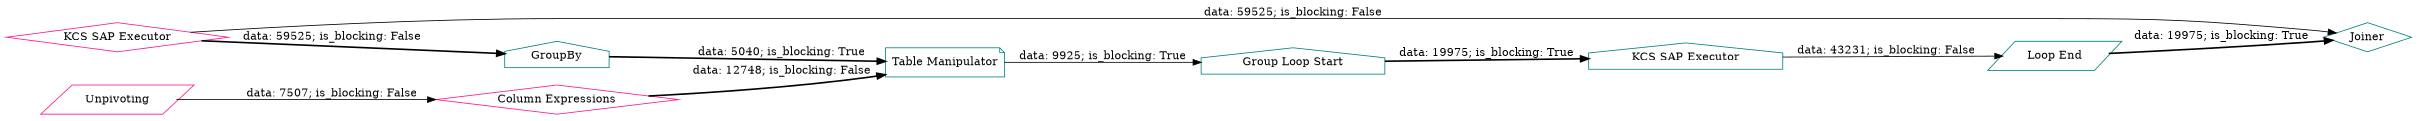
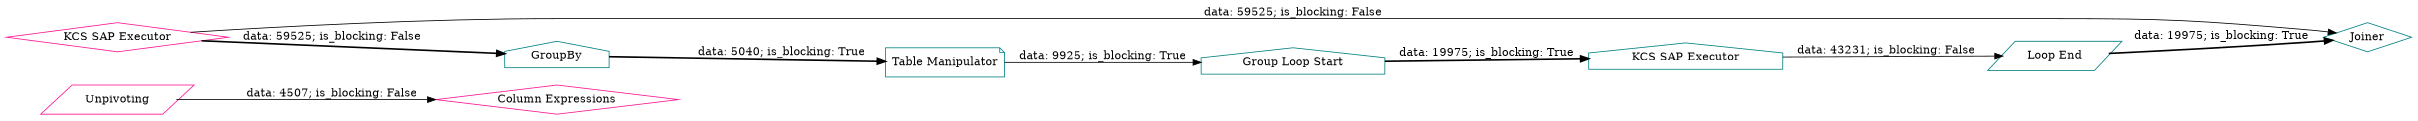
(763, 88) -> none
(332, 94) -> (332, 94)
